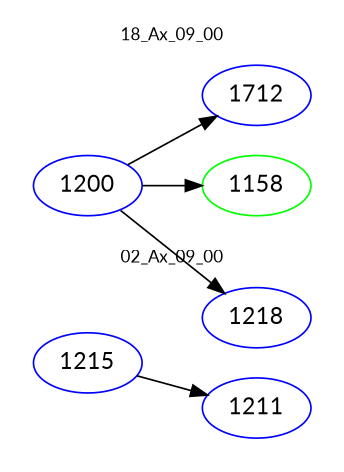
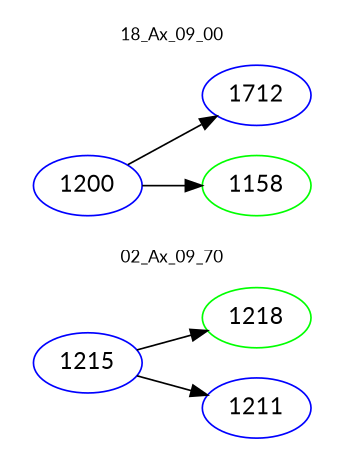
(175, 254) -> (164, 343)
(172, 258) -> (172, 258)
(257, 318) -> (257, 318)
